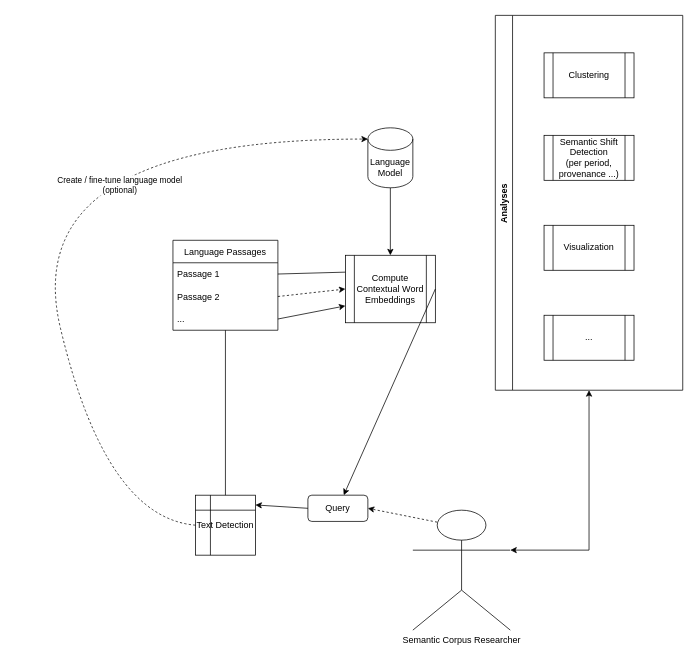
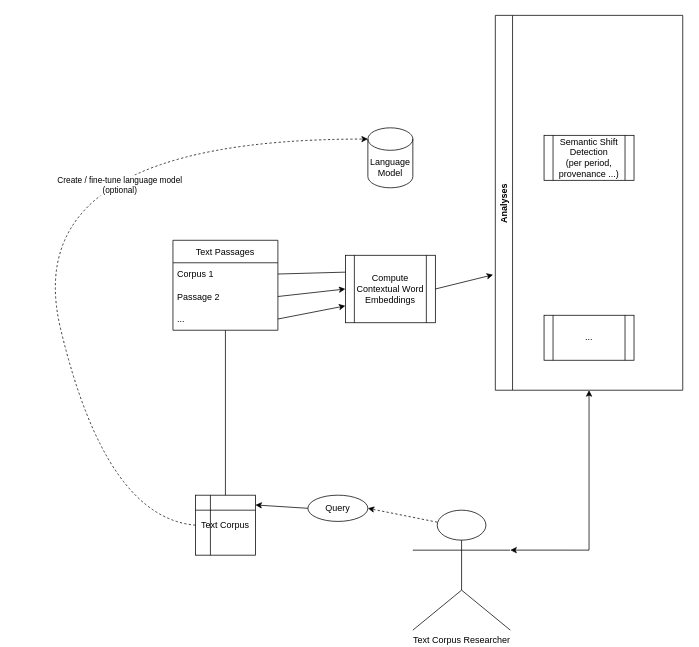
(589, 75) -> none
(390, 219) -> none
(589, 248) -> none
(225, 252) -> (225, 252)
(199, 275) -> (196, 275)
(310, 293) -> (310, 293)
(385, 402) -> (462, 283)
(338, 509) -> (338, 509)
(225, 525) -> (225, 525)
(462, 641) -> (462, 641)
